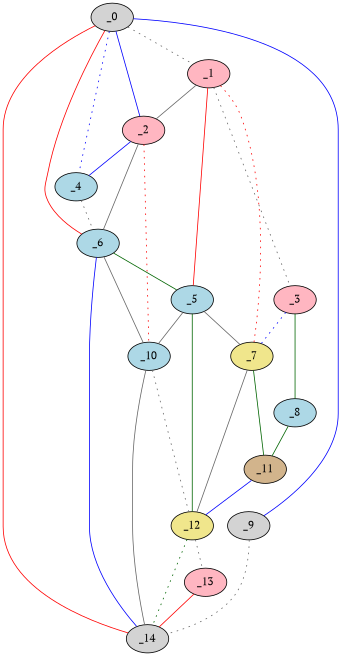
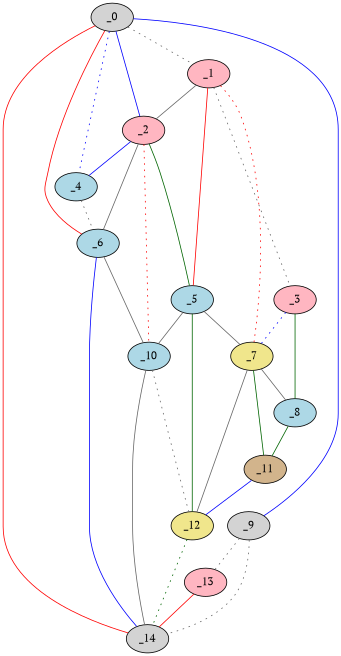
(142, 270) -> (172, 214)
none -> (273, 385)
(199, 554) -> (227, 554)
